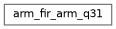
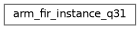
(58, 15) -> (70, 15)
